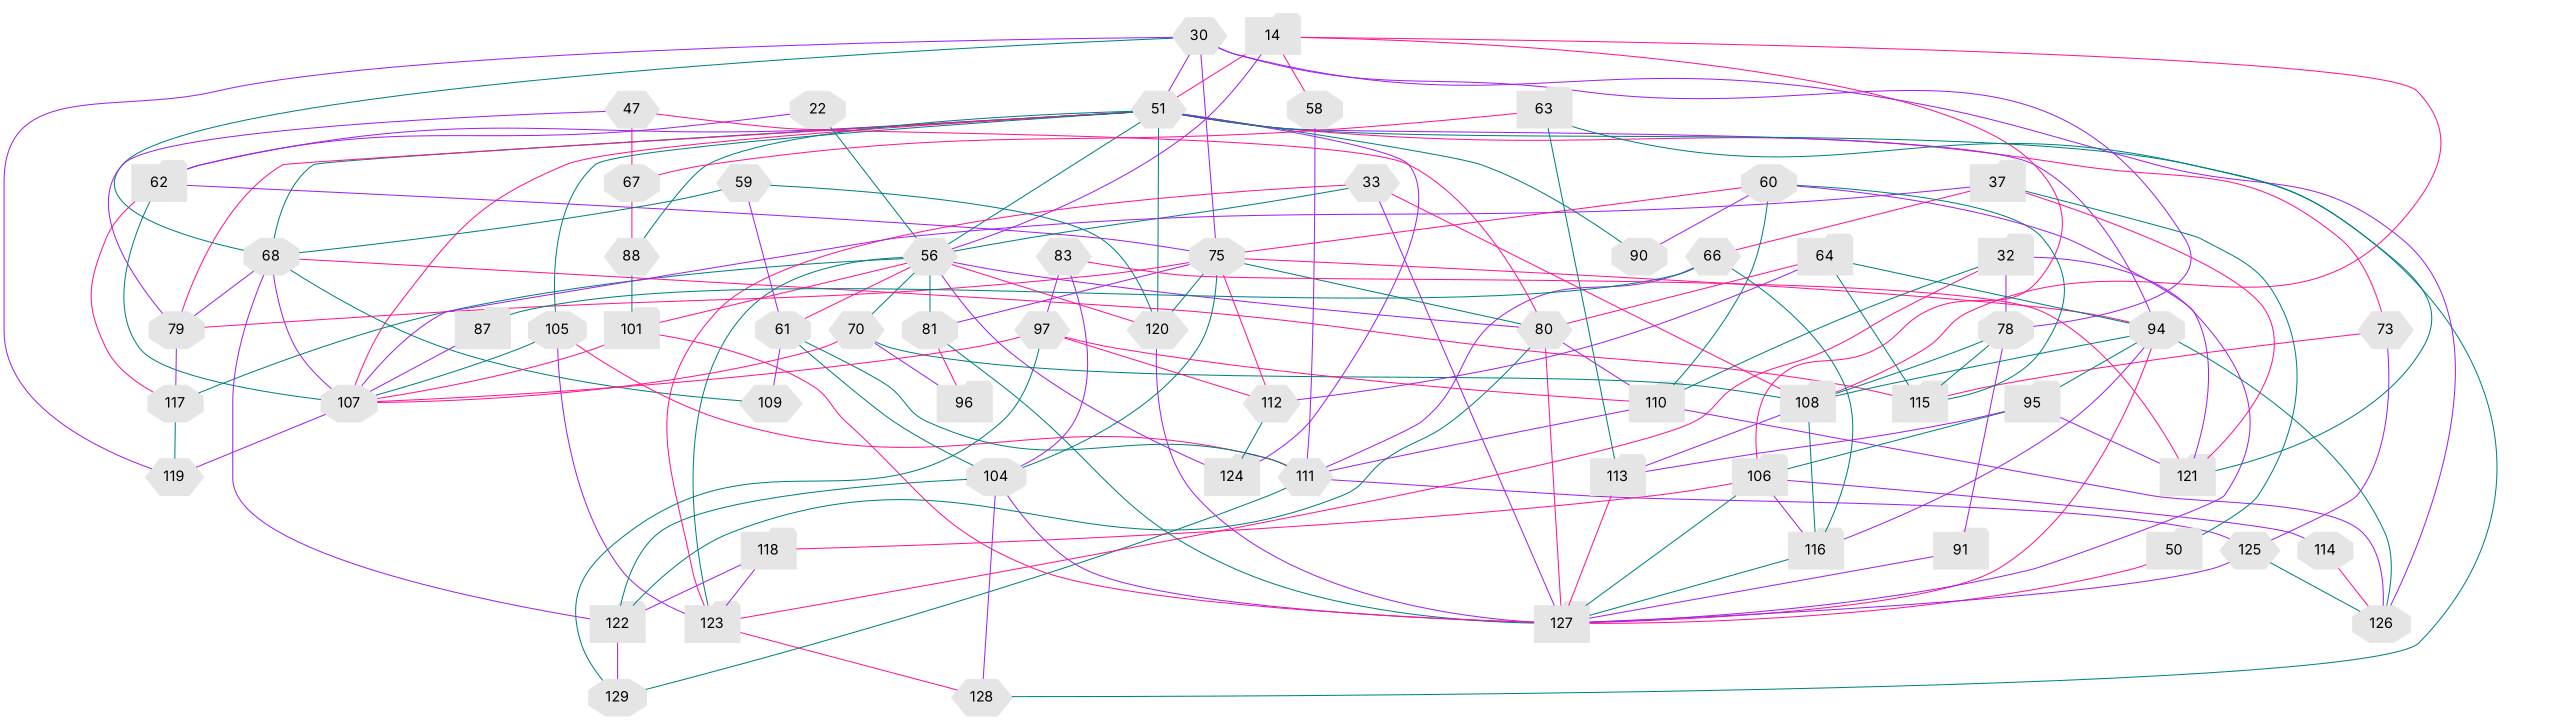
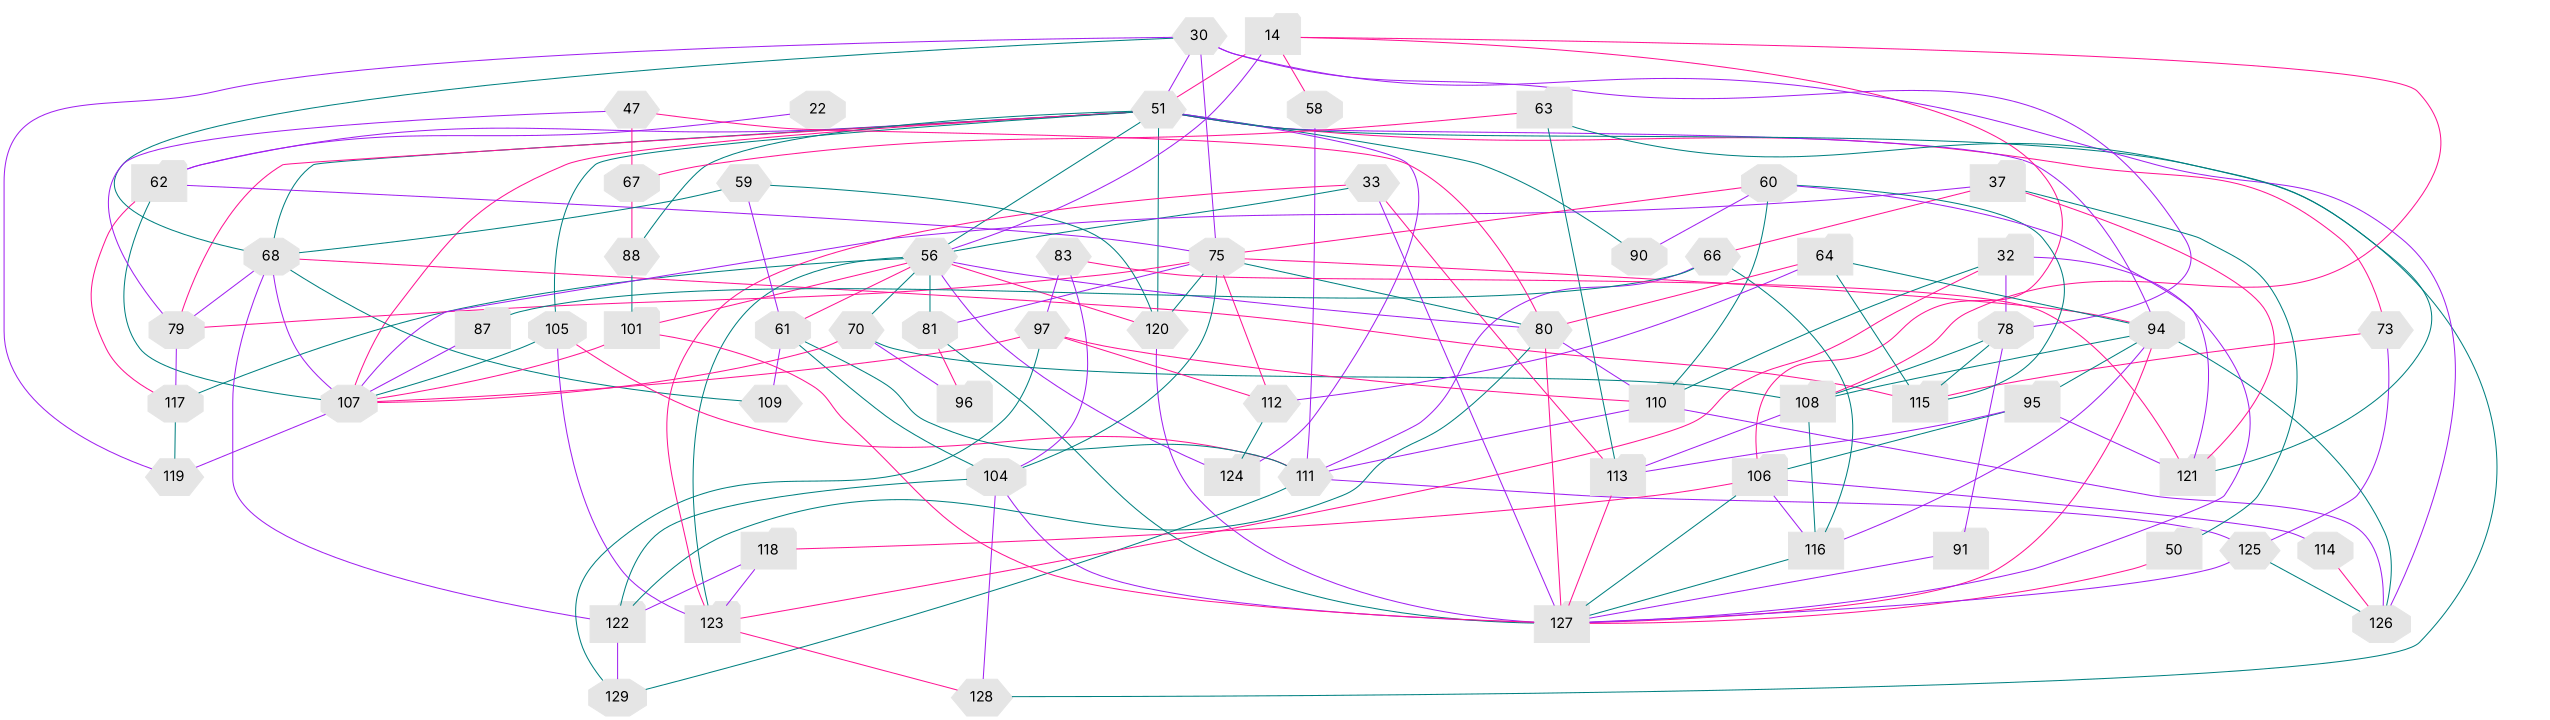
(873, 183) -> none
(1596, 296) -> (1499, 338)
